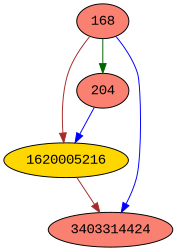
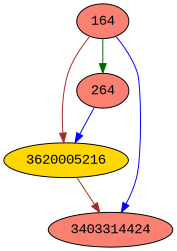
(103, 21) -> (103, 21)
(103, 91) -> (103, 91)
(66, 160) -> (66, 160)
